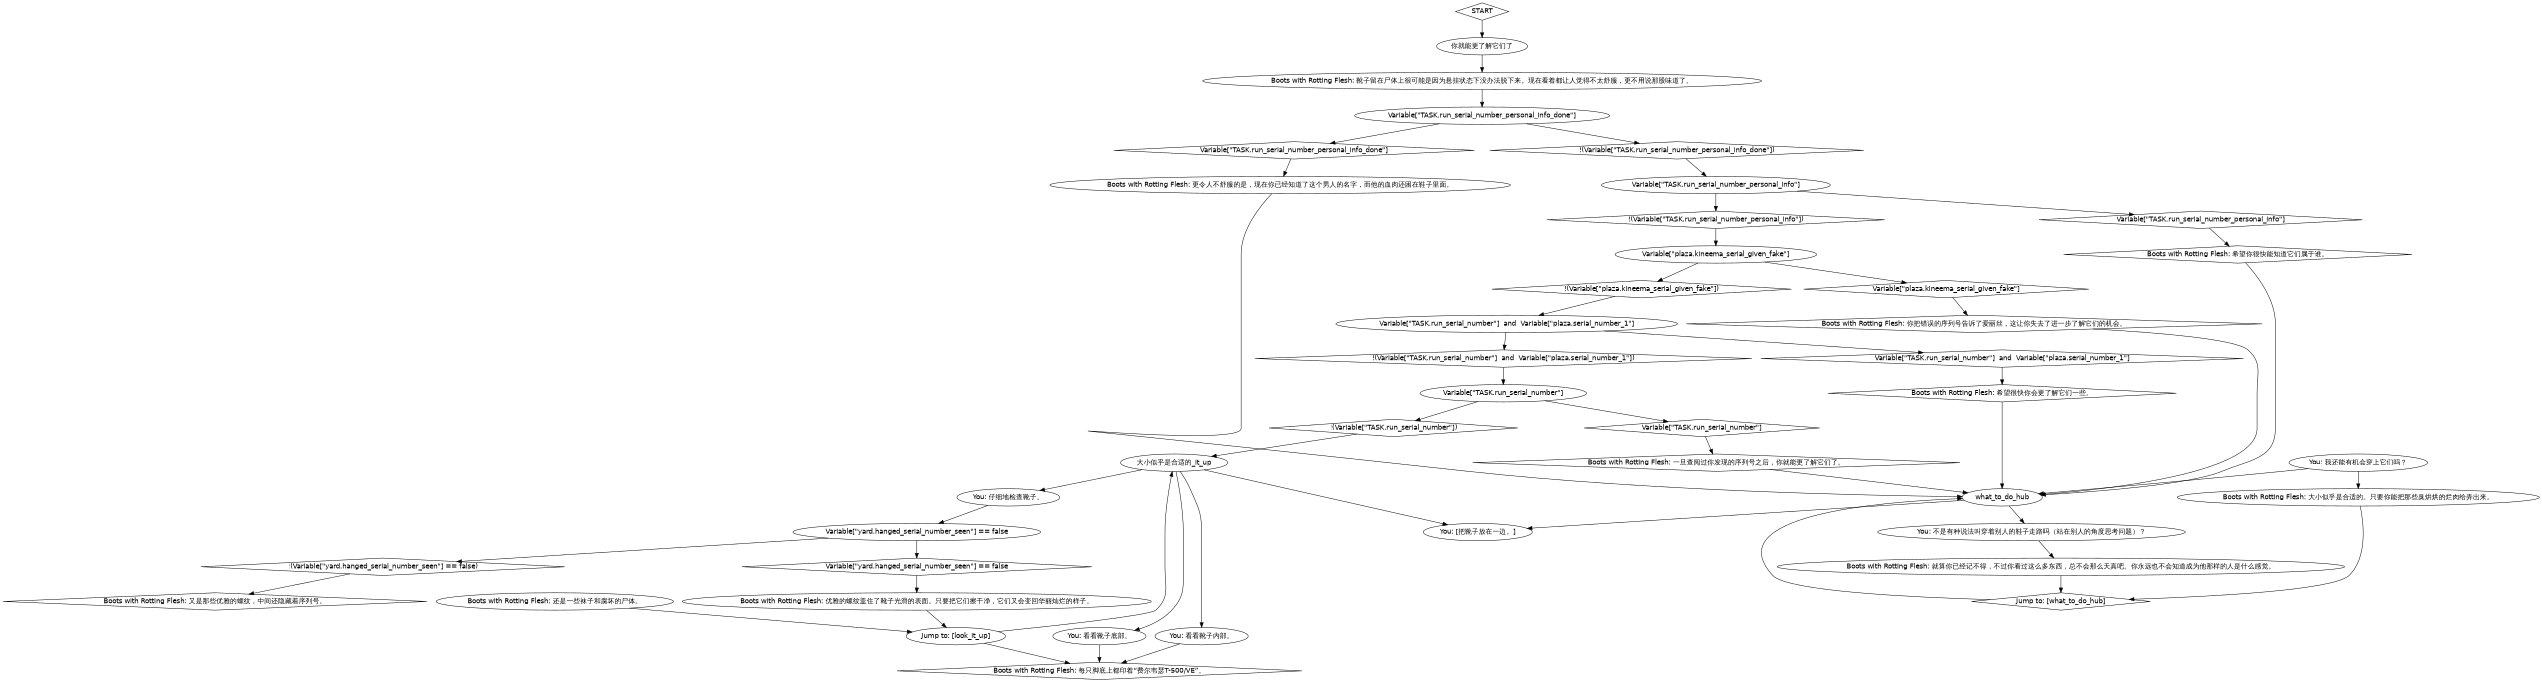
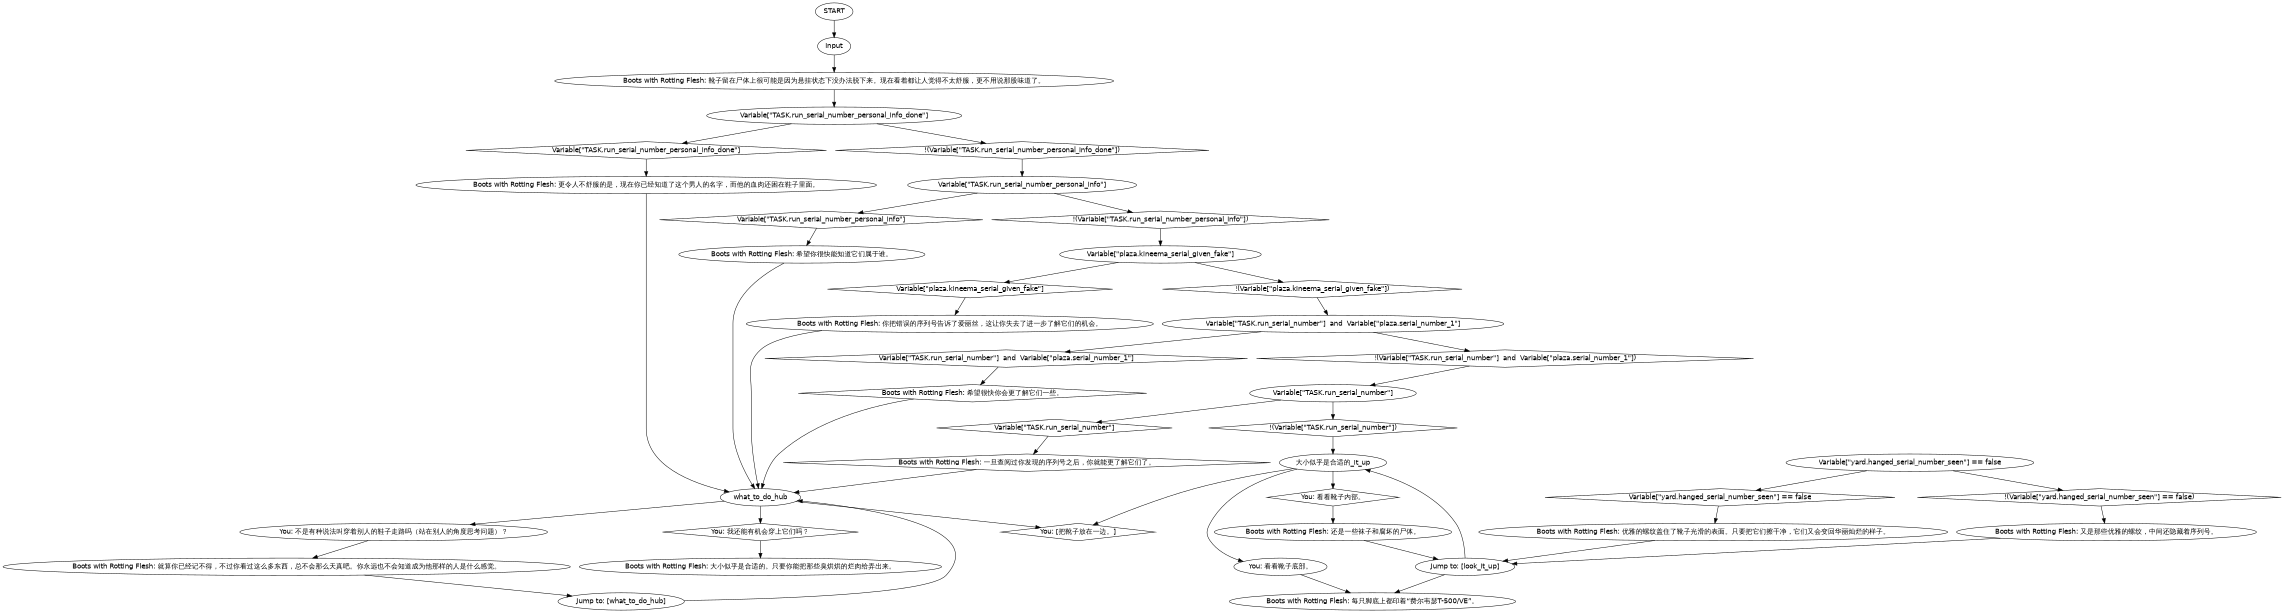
(1482, 12) -> (834, 12)
(1482, 46) -> (834, 46)
(2238, 254) -> (802, 254)
(1974, 324) -> (950, 324)
(2358, 463) -> (760, 532)
(2216, 478) -> (760, 512)
(1008, 497) -> none
(1478, 532) -> (1078, 532)
none -> (1759, 551)
(2279, 590) -> none
(215, 601) -> (2106, 532)
(2061, 601) -> (621, 601)
(1202, 636) -> (1333, 497)
(1153, 653) -> (1333, 512)
(1099, 671) -> (1372, 601)
